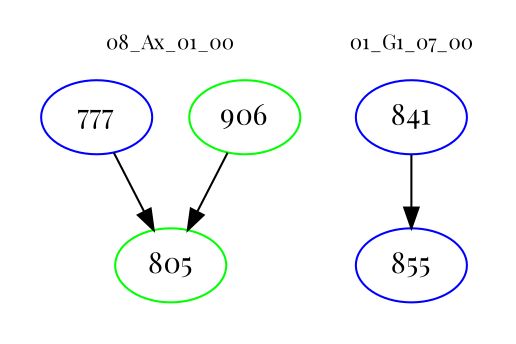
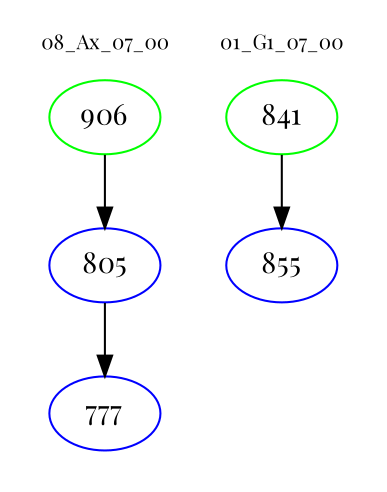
(171, 44) -> (106, 44)
(411, 117) -> (282, 117)
(129, 182) -> (105, 329)
(171, 265) -> (105, 265)
